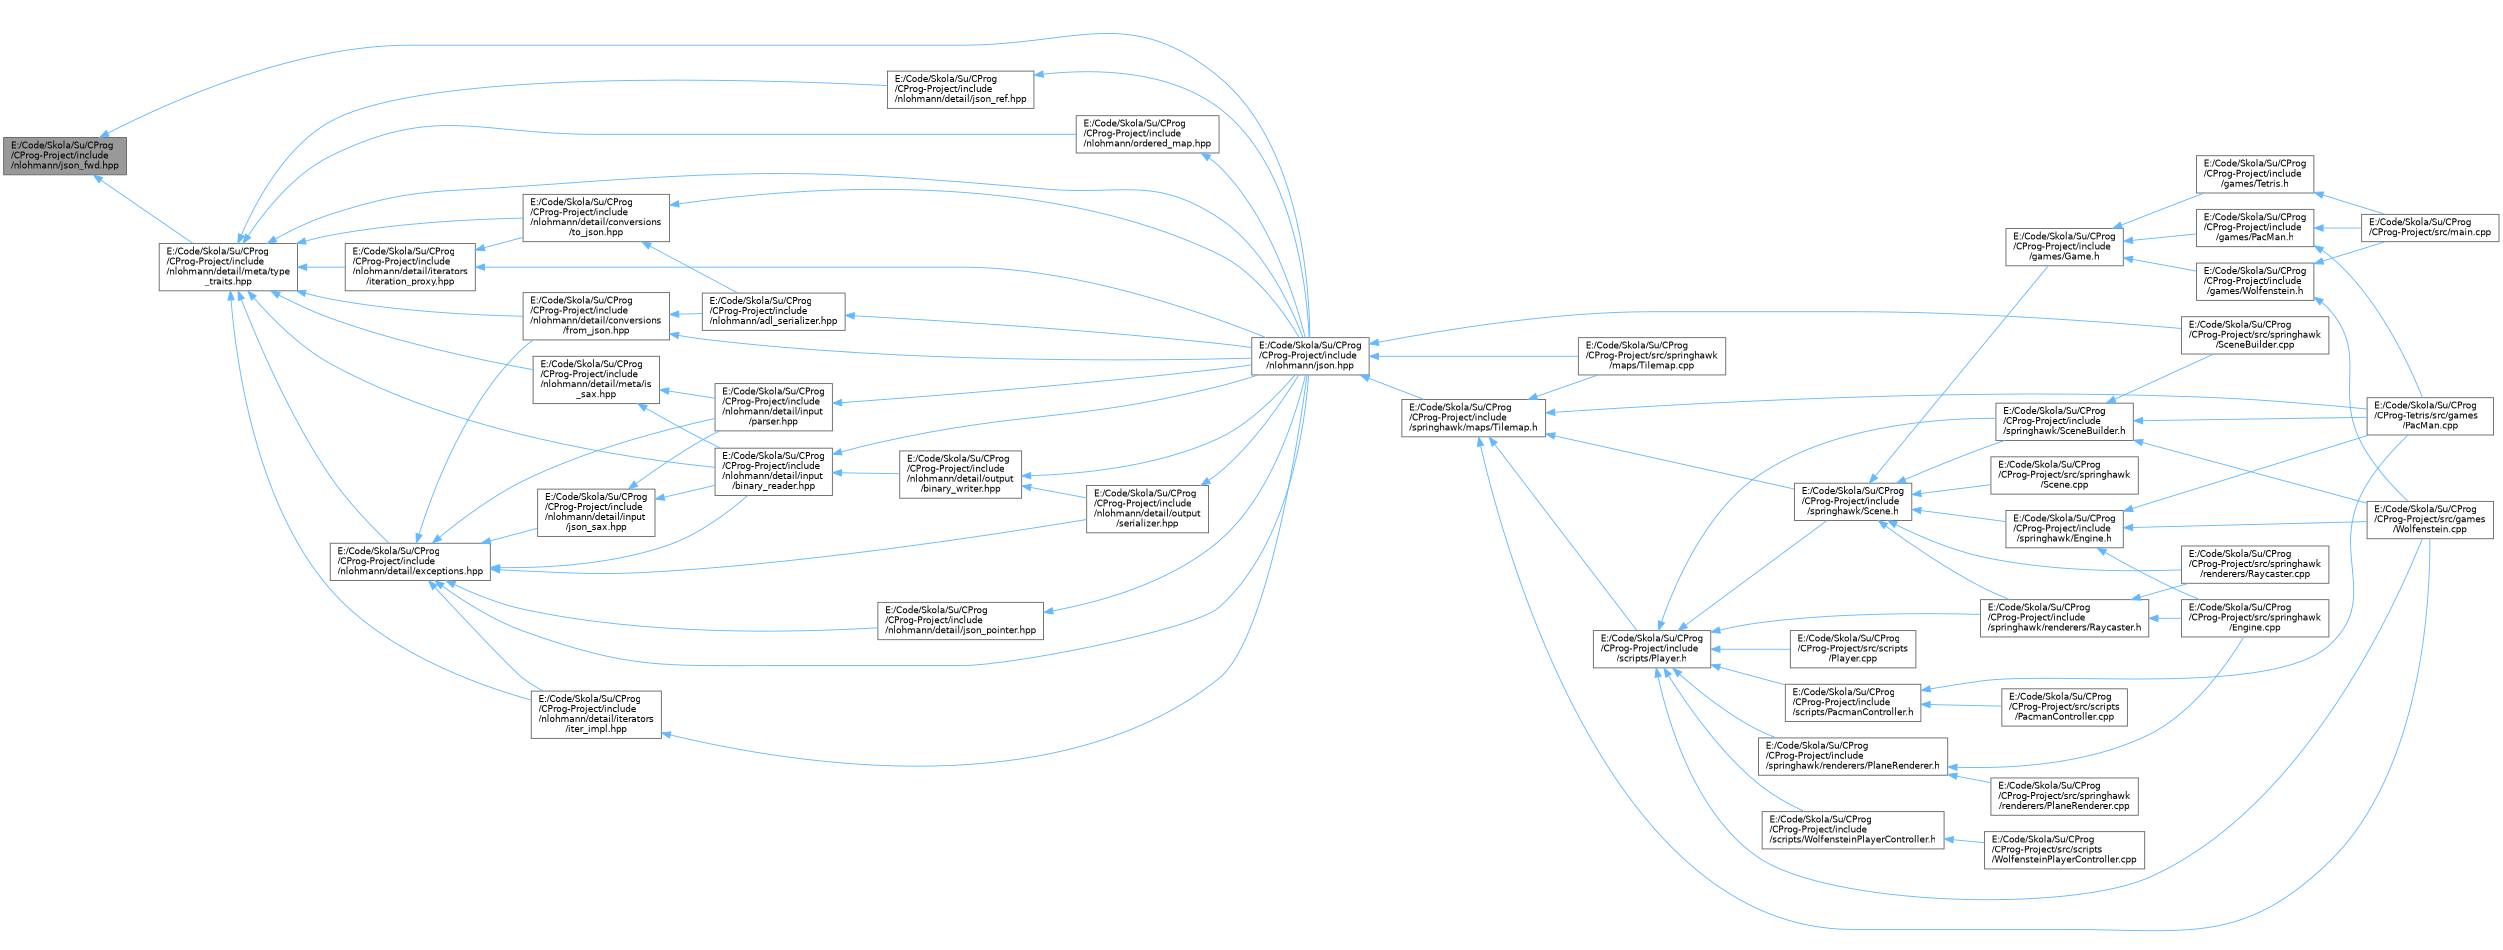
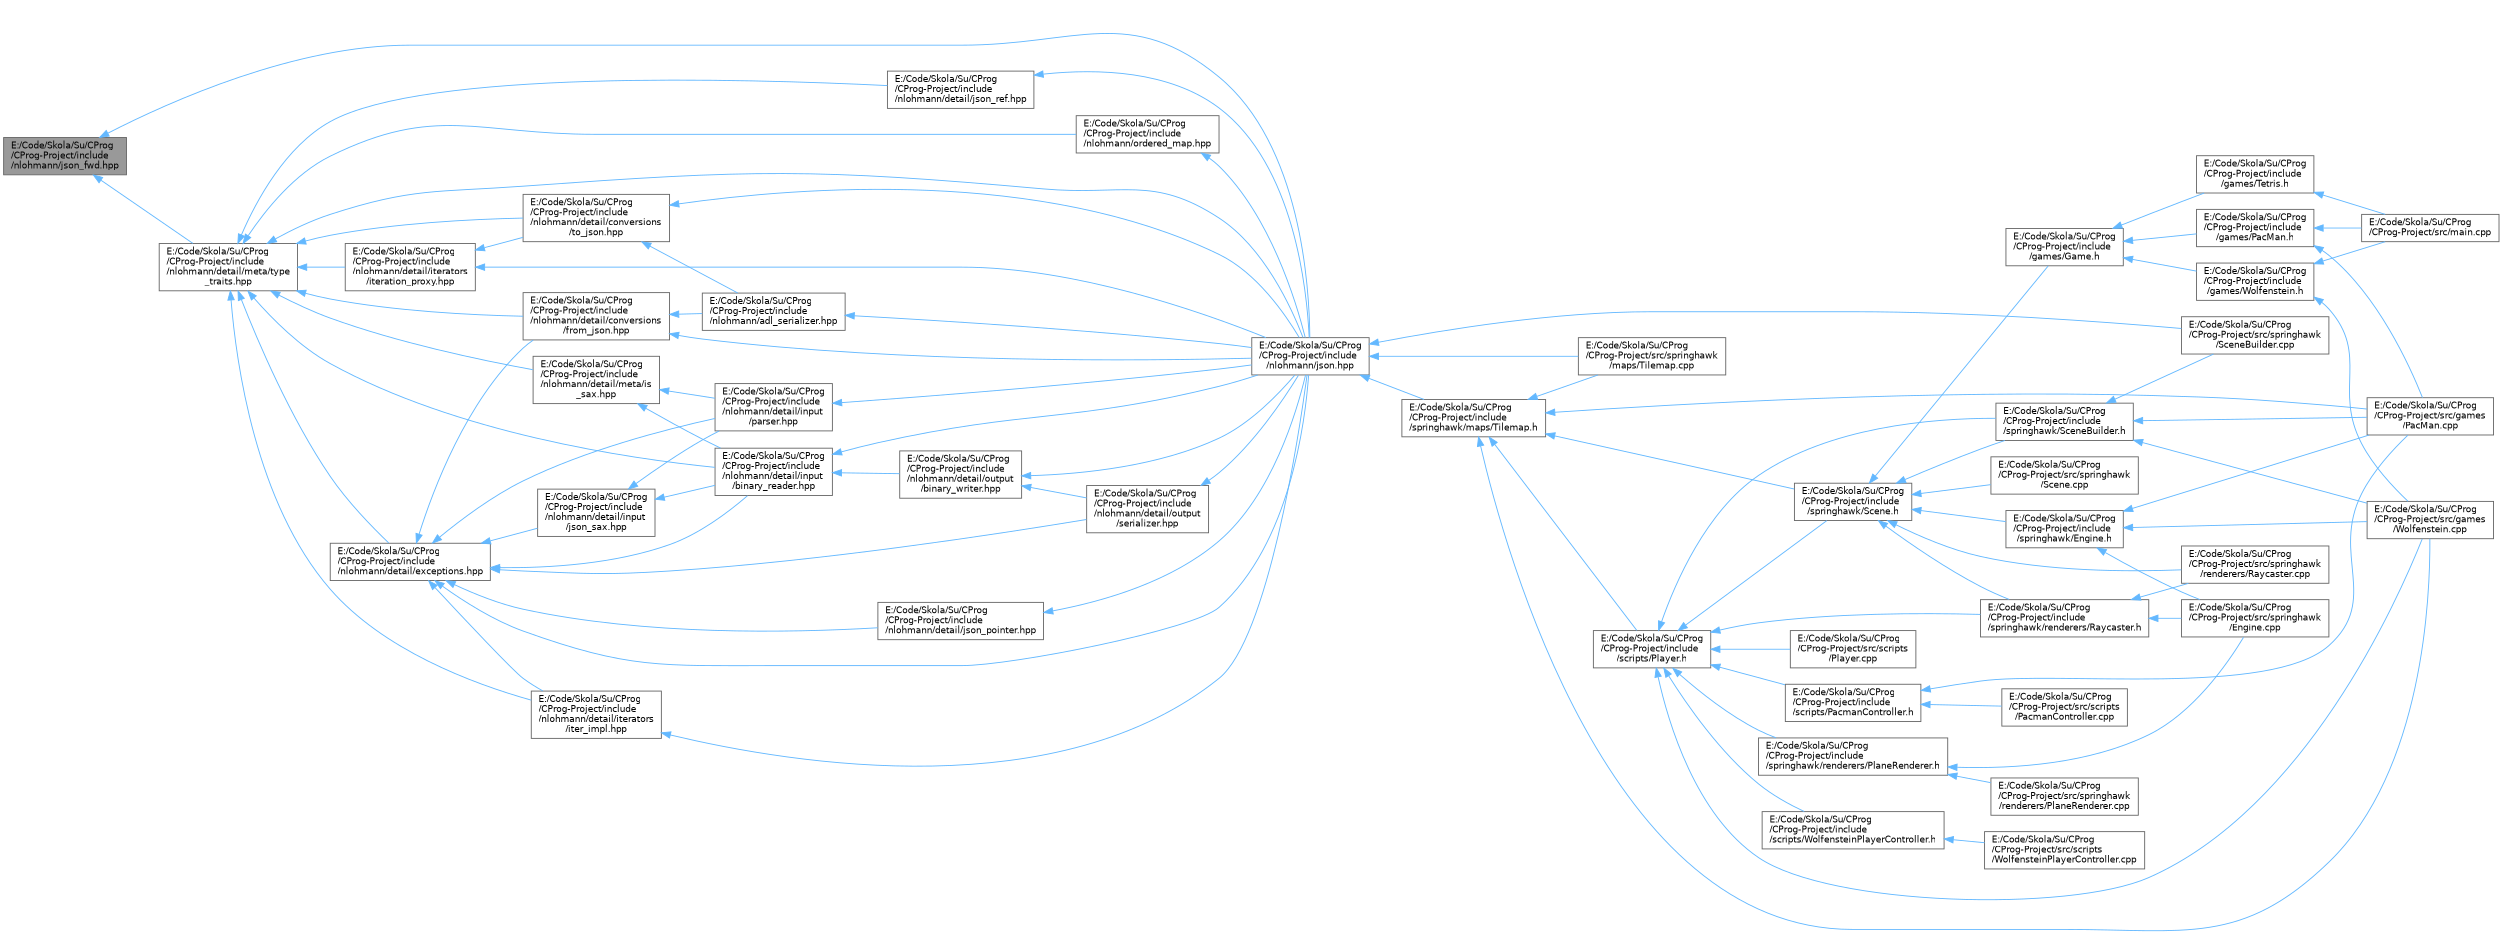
(2430, 416) -> (2430, 416)
